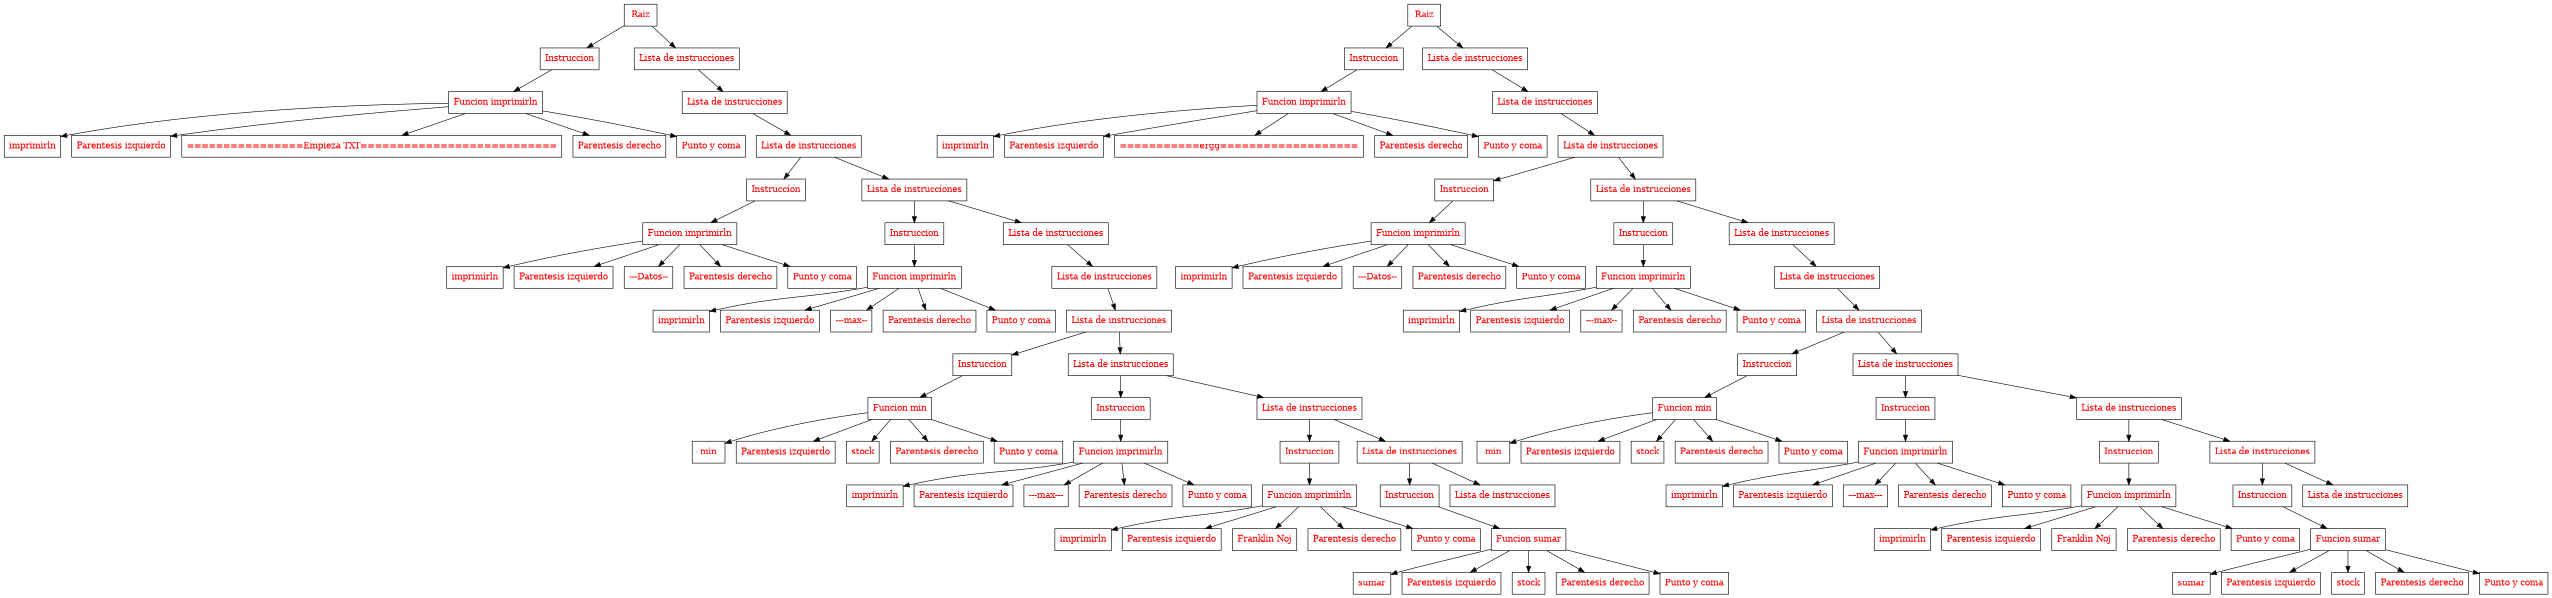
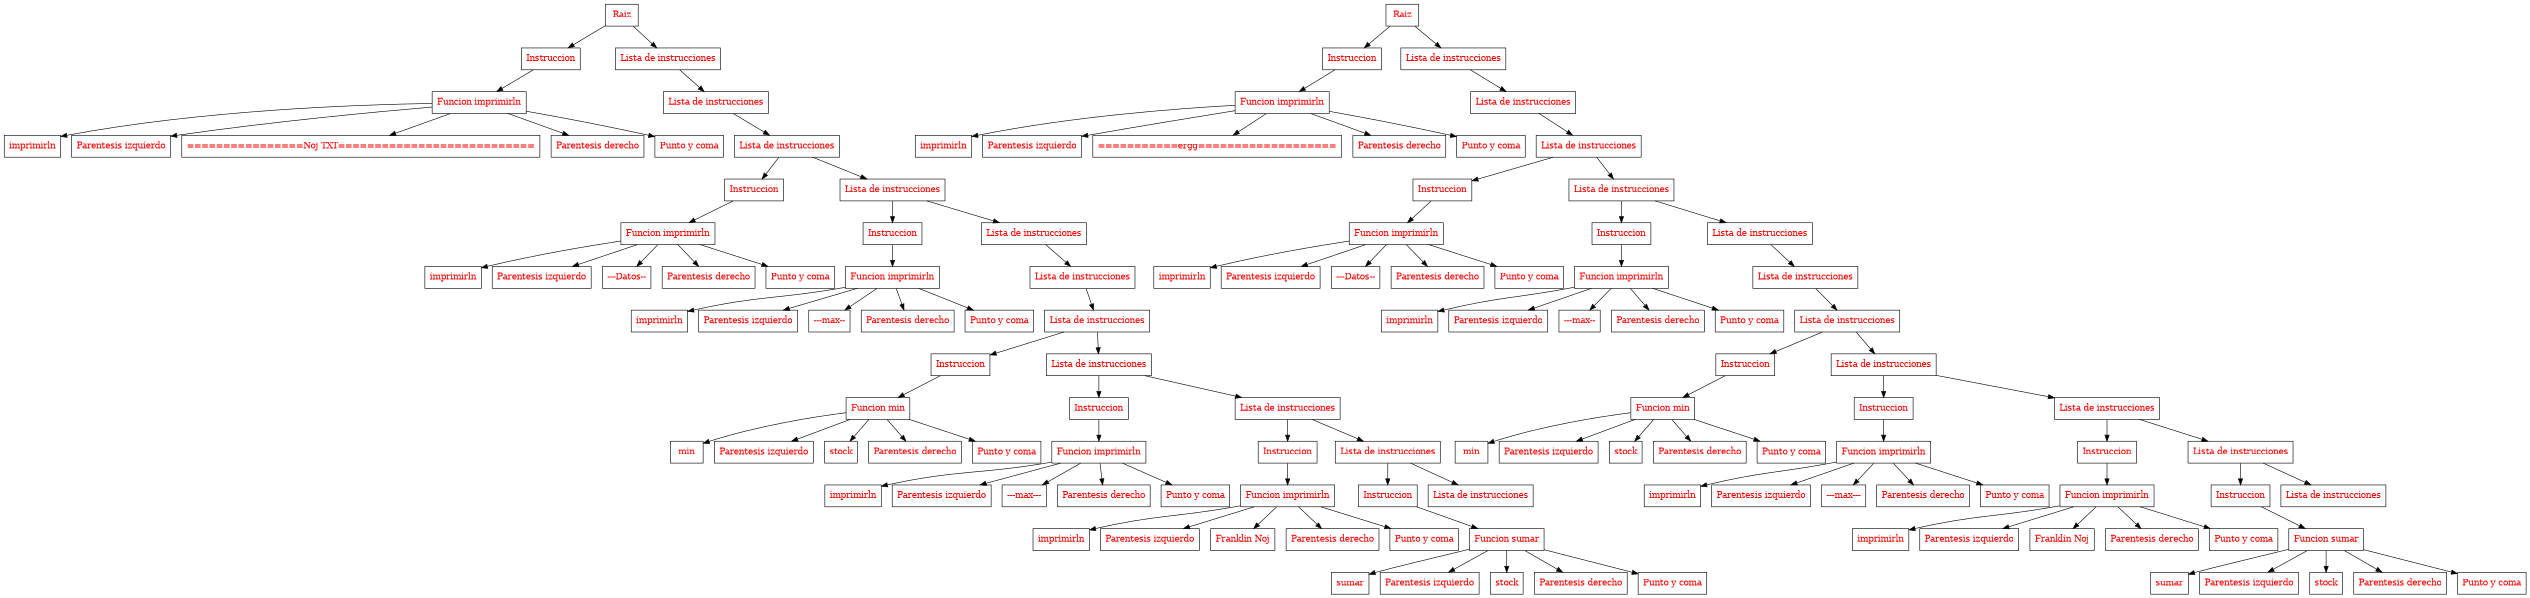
(372, 146) -> (361, 146)
